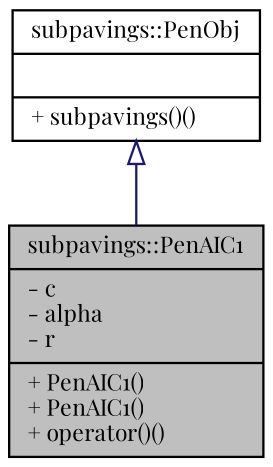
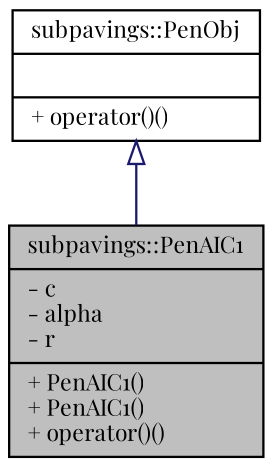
(115, 118) -> (101, 118)
